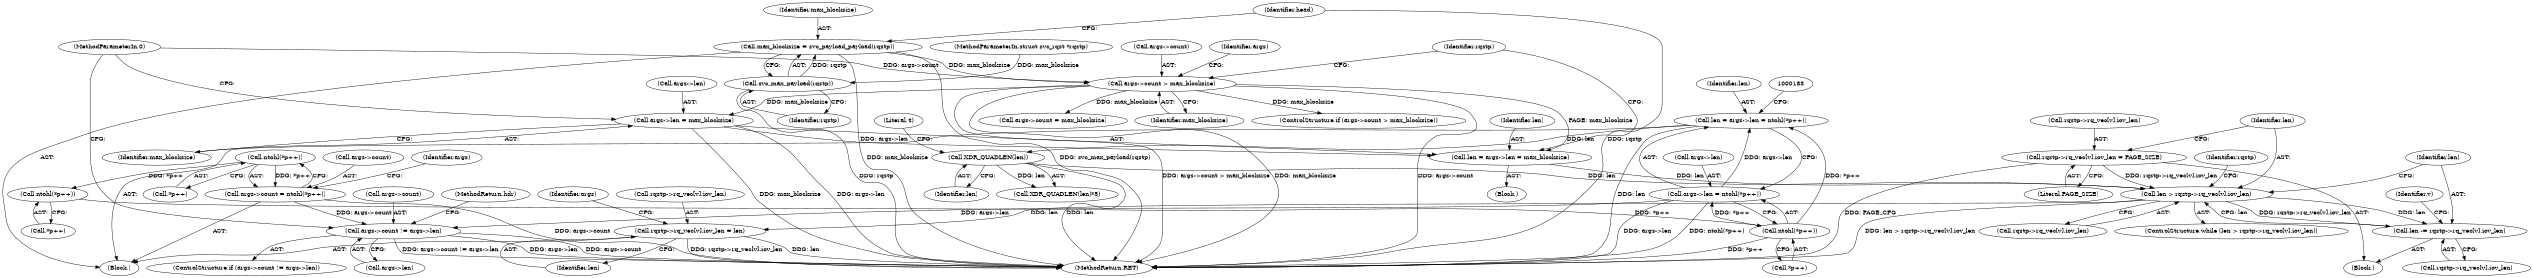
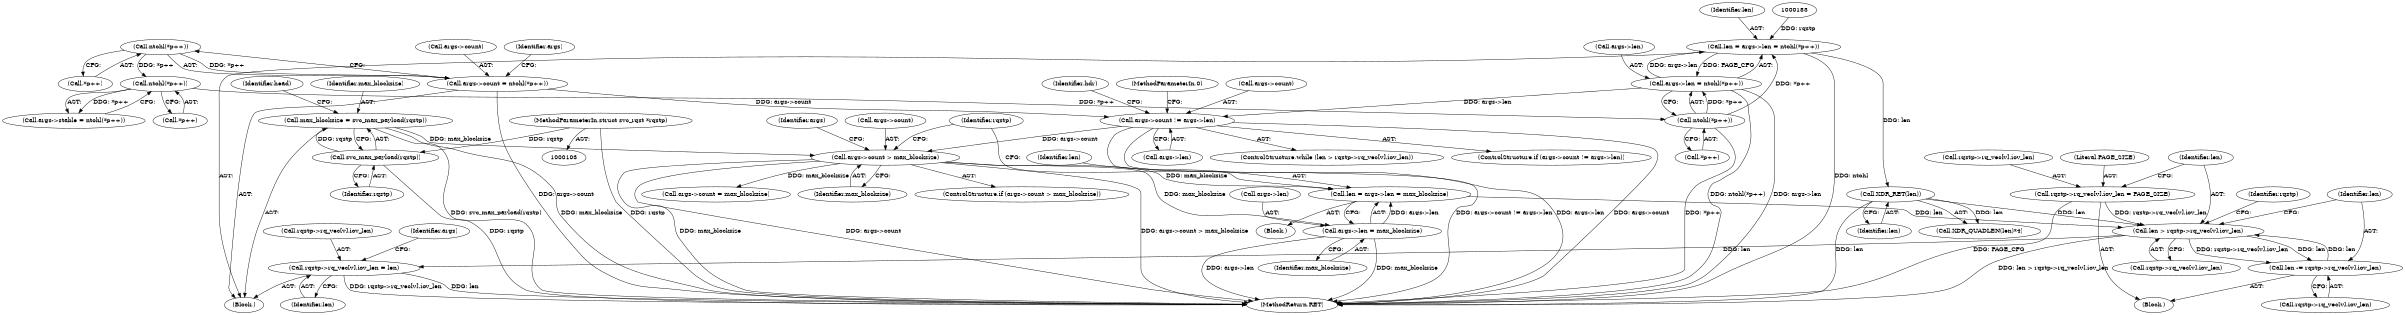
(818, 47) -> (356, 121)
(623, 55) -> (1027, 138)
(1048, 65) -> (546, 139)
(1303, 102) -> (970, 176)
(1782, 102) -> (1798, 29)
(359, 107) -> (1345, 210)
none -> (74, 121)
(899, 121) -> none
(1601, 121) -> (1197, 176)
(1602, 153) -> (728, 290)
none -> (564, 158)
(988, 158) -> (1891, 194)
(1811, 158) -> (1729, 65)
(2087, 175) -> none
(486, 194) -> (1075, 84)
(1057, 194) -> (1980, 231)
(1631, 194) -> (1851, 176)
(2414, 194) -> none
(2195, 213) -> (1244, 138)
(2234, 213) -> (2342, 250)
